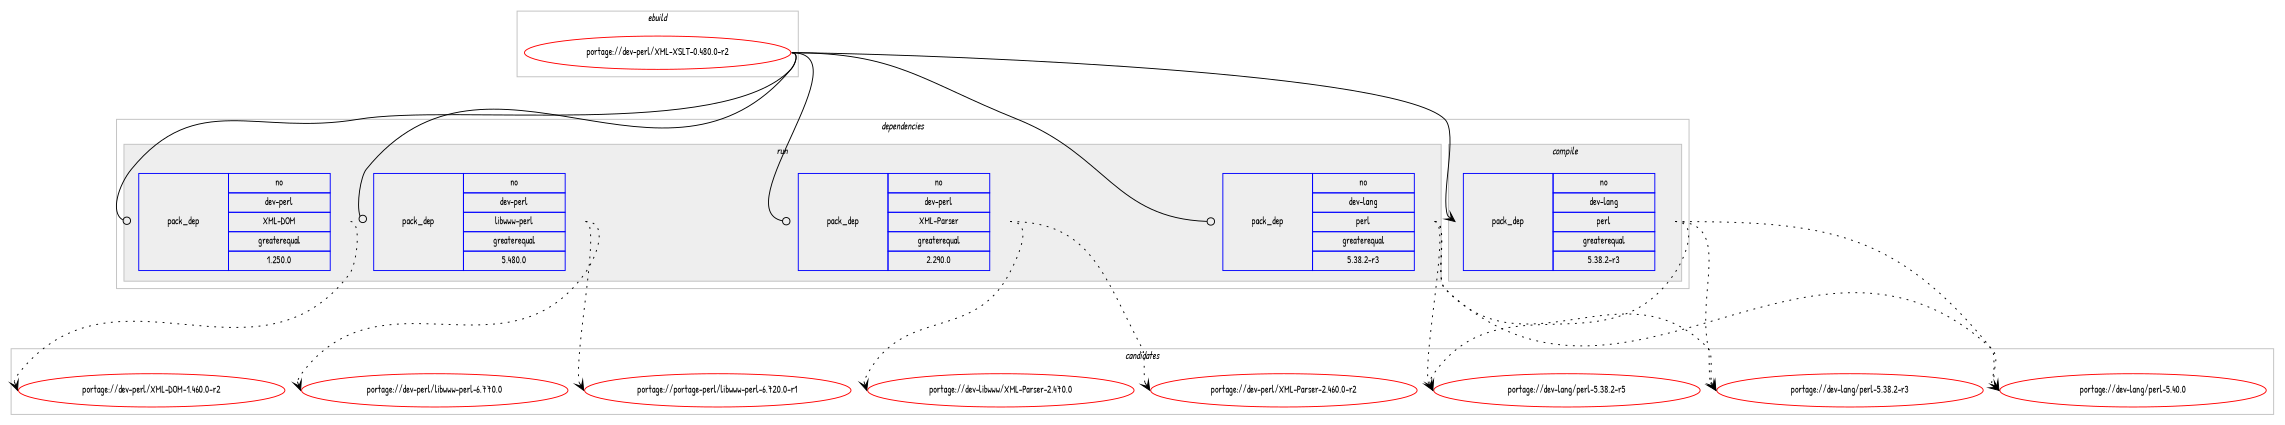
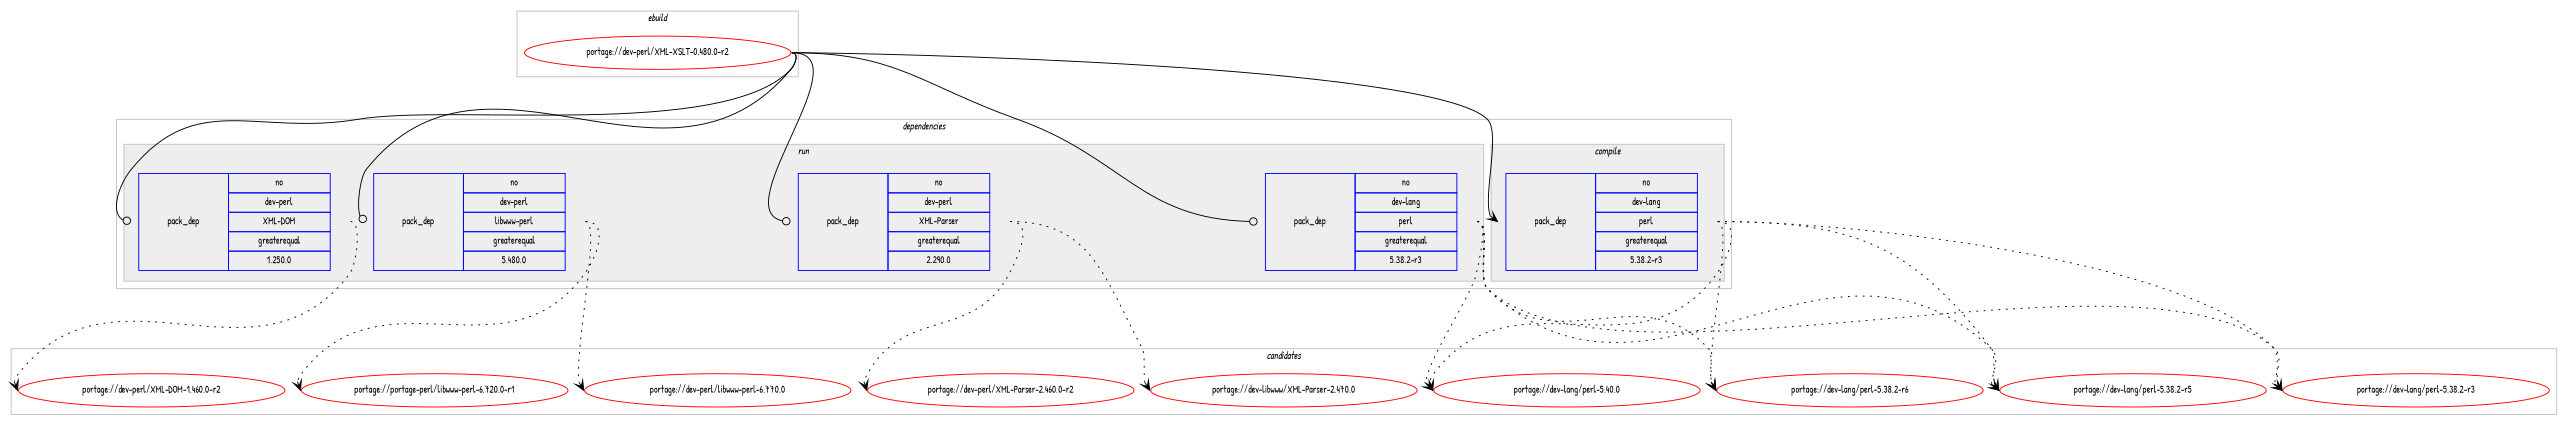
none -> (1850, 390)
